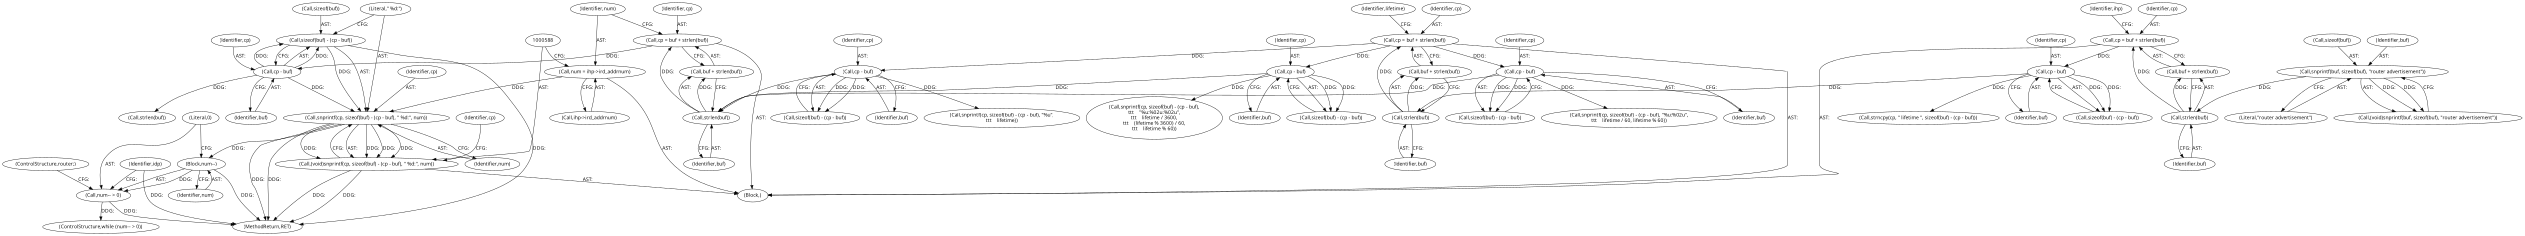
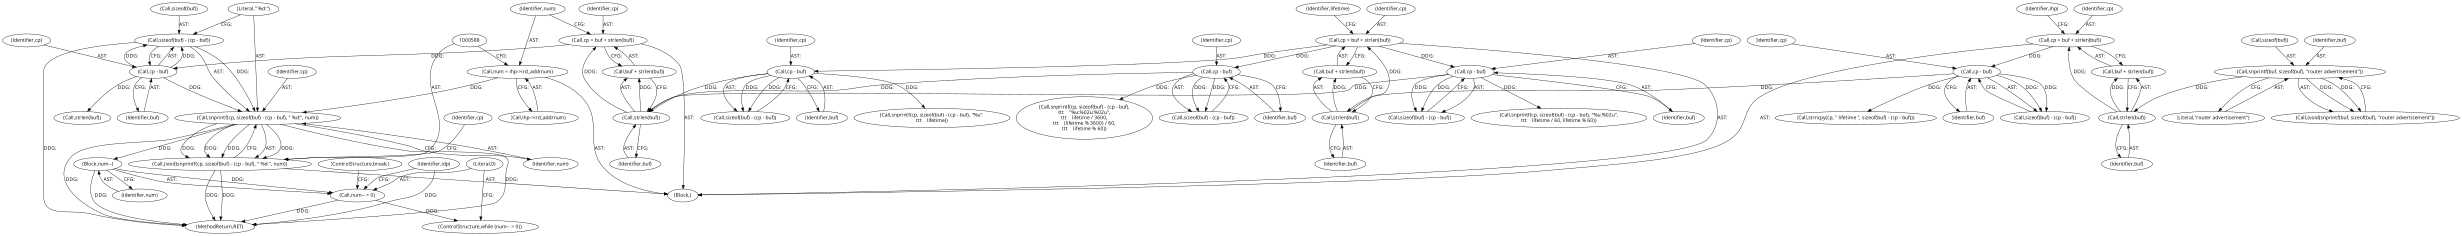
(201, 139) -> (483, 194)
(46, 164) -> (360, 164)
